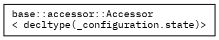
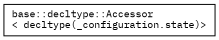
(109, 20) -> (109, 20)
